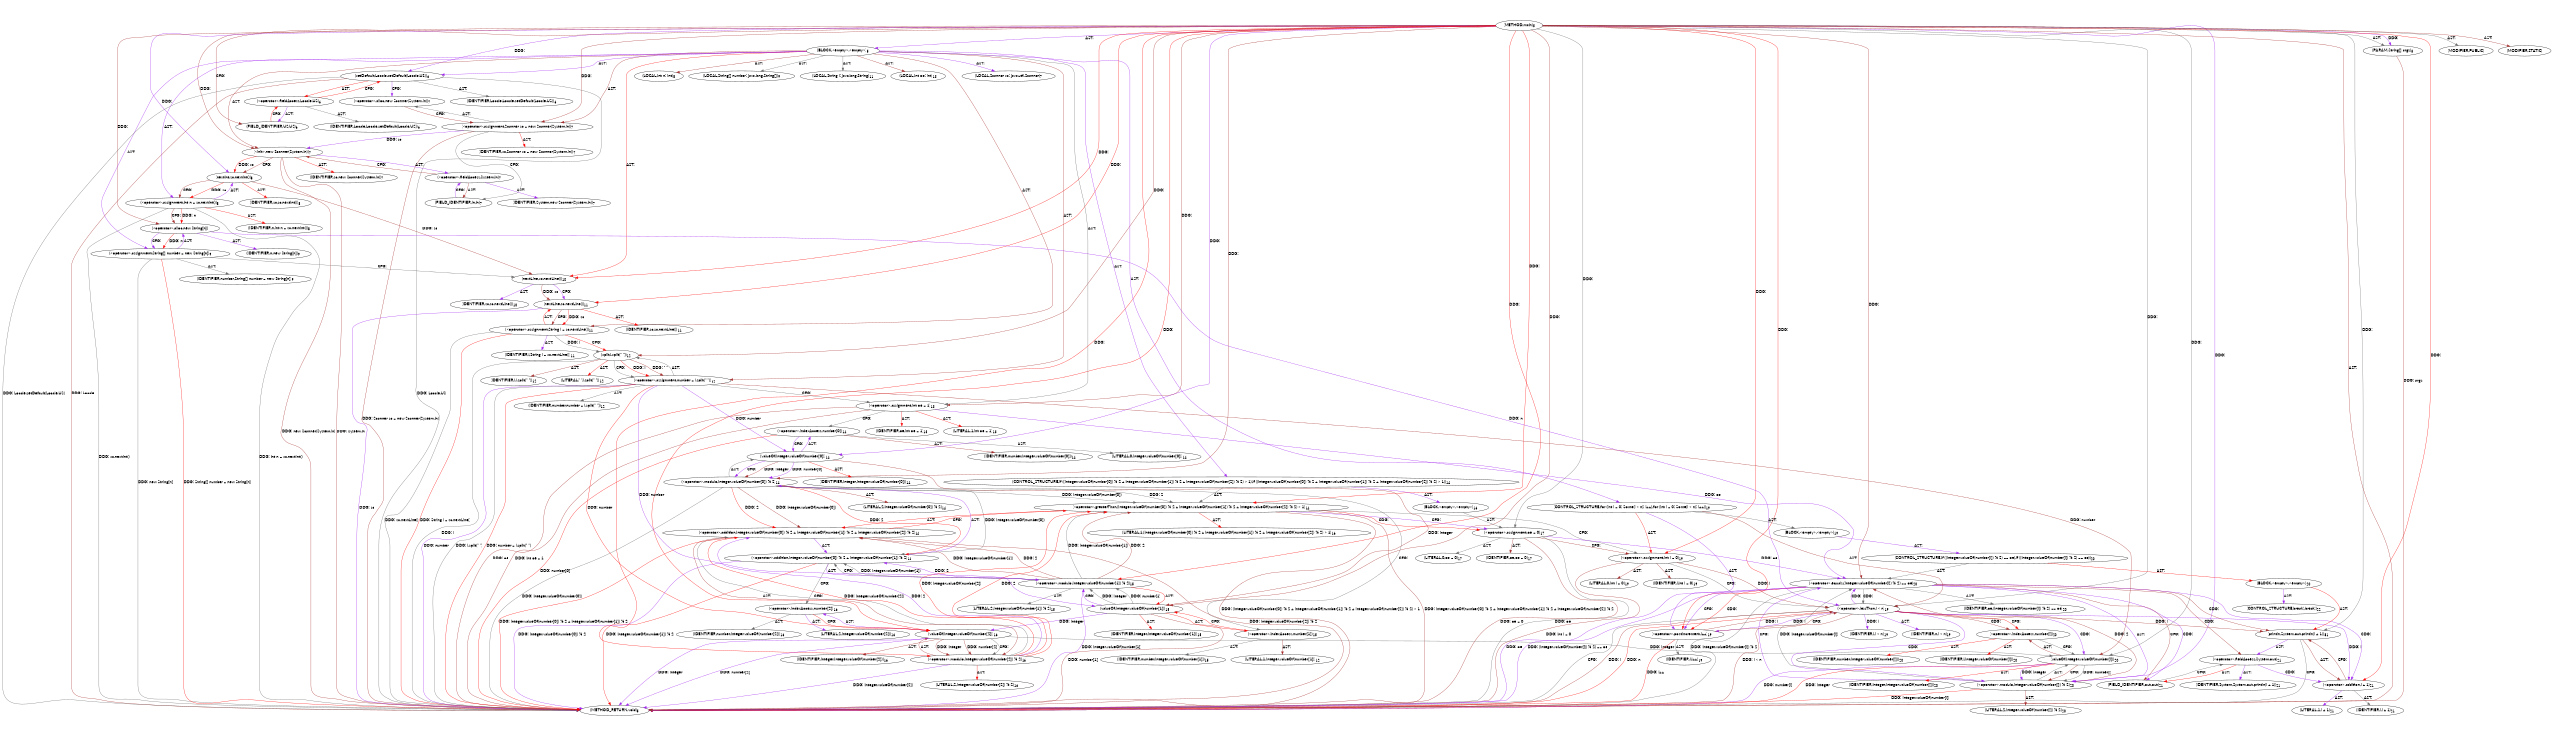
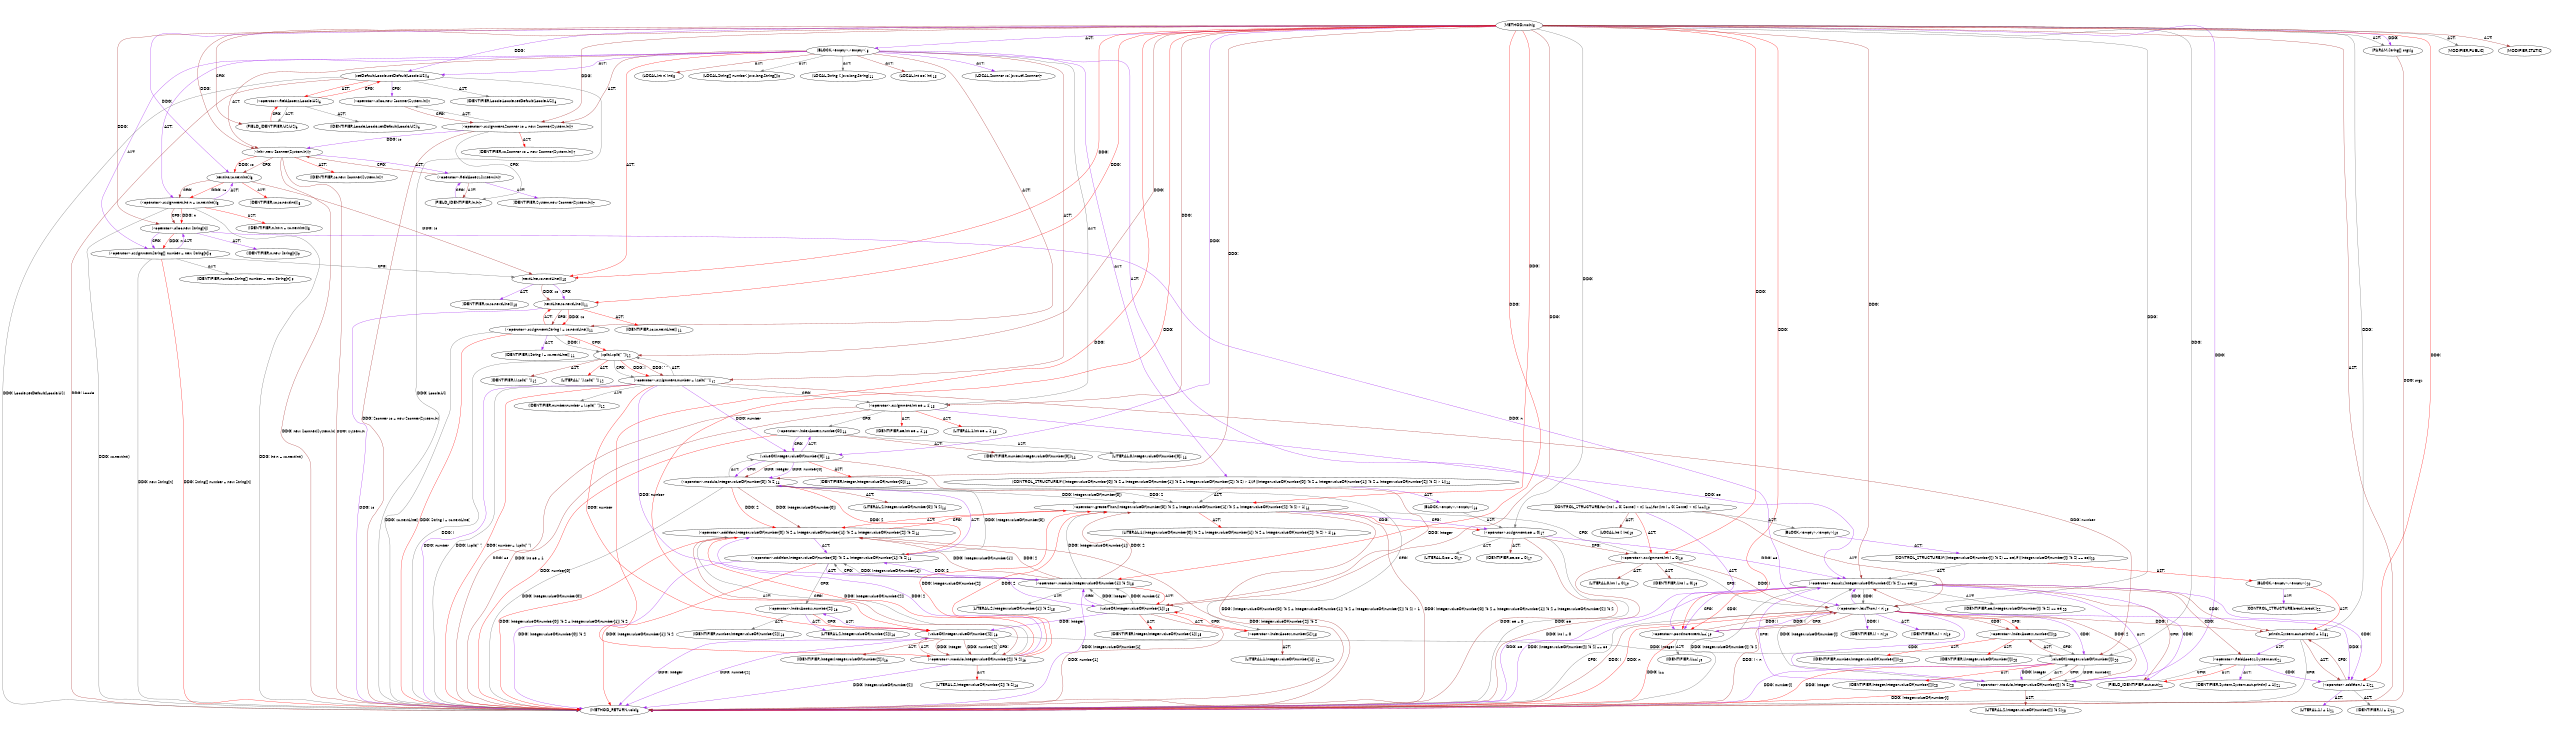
(284, 114) -> (284, 114)
none -> (1617, 533)
(1163, 660) -> none
